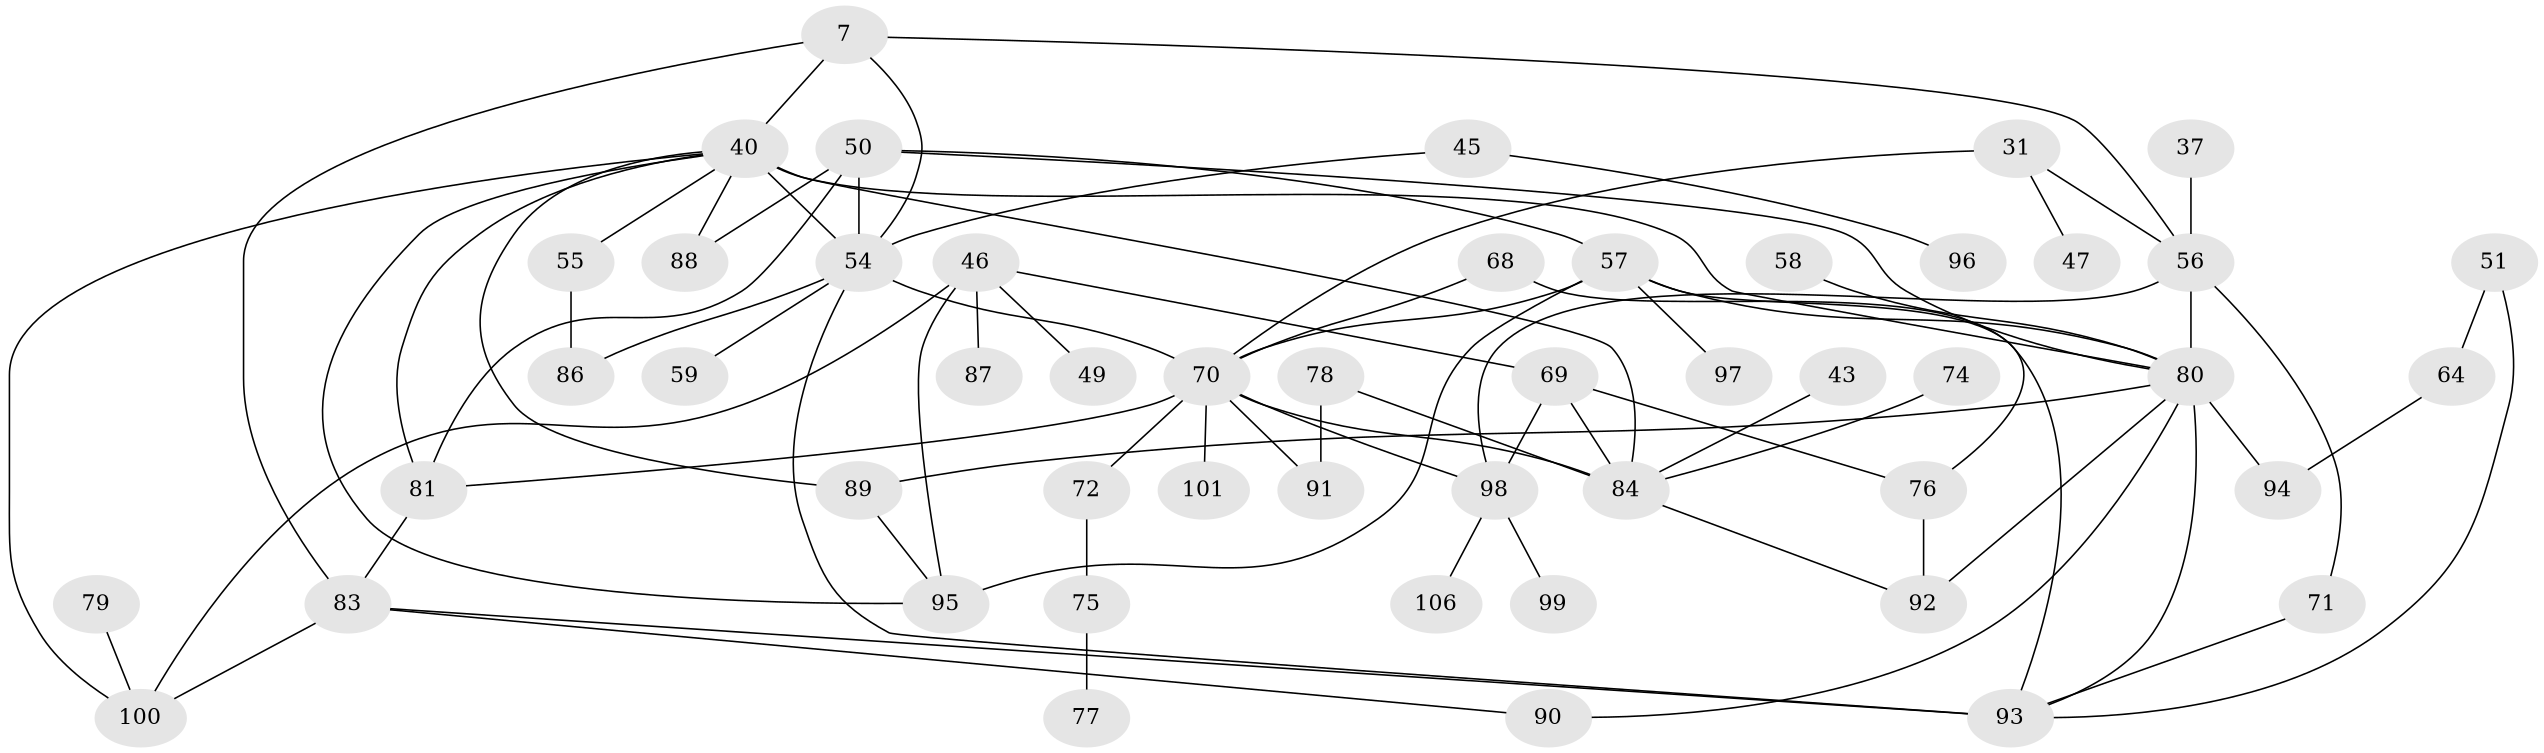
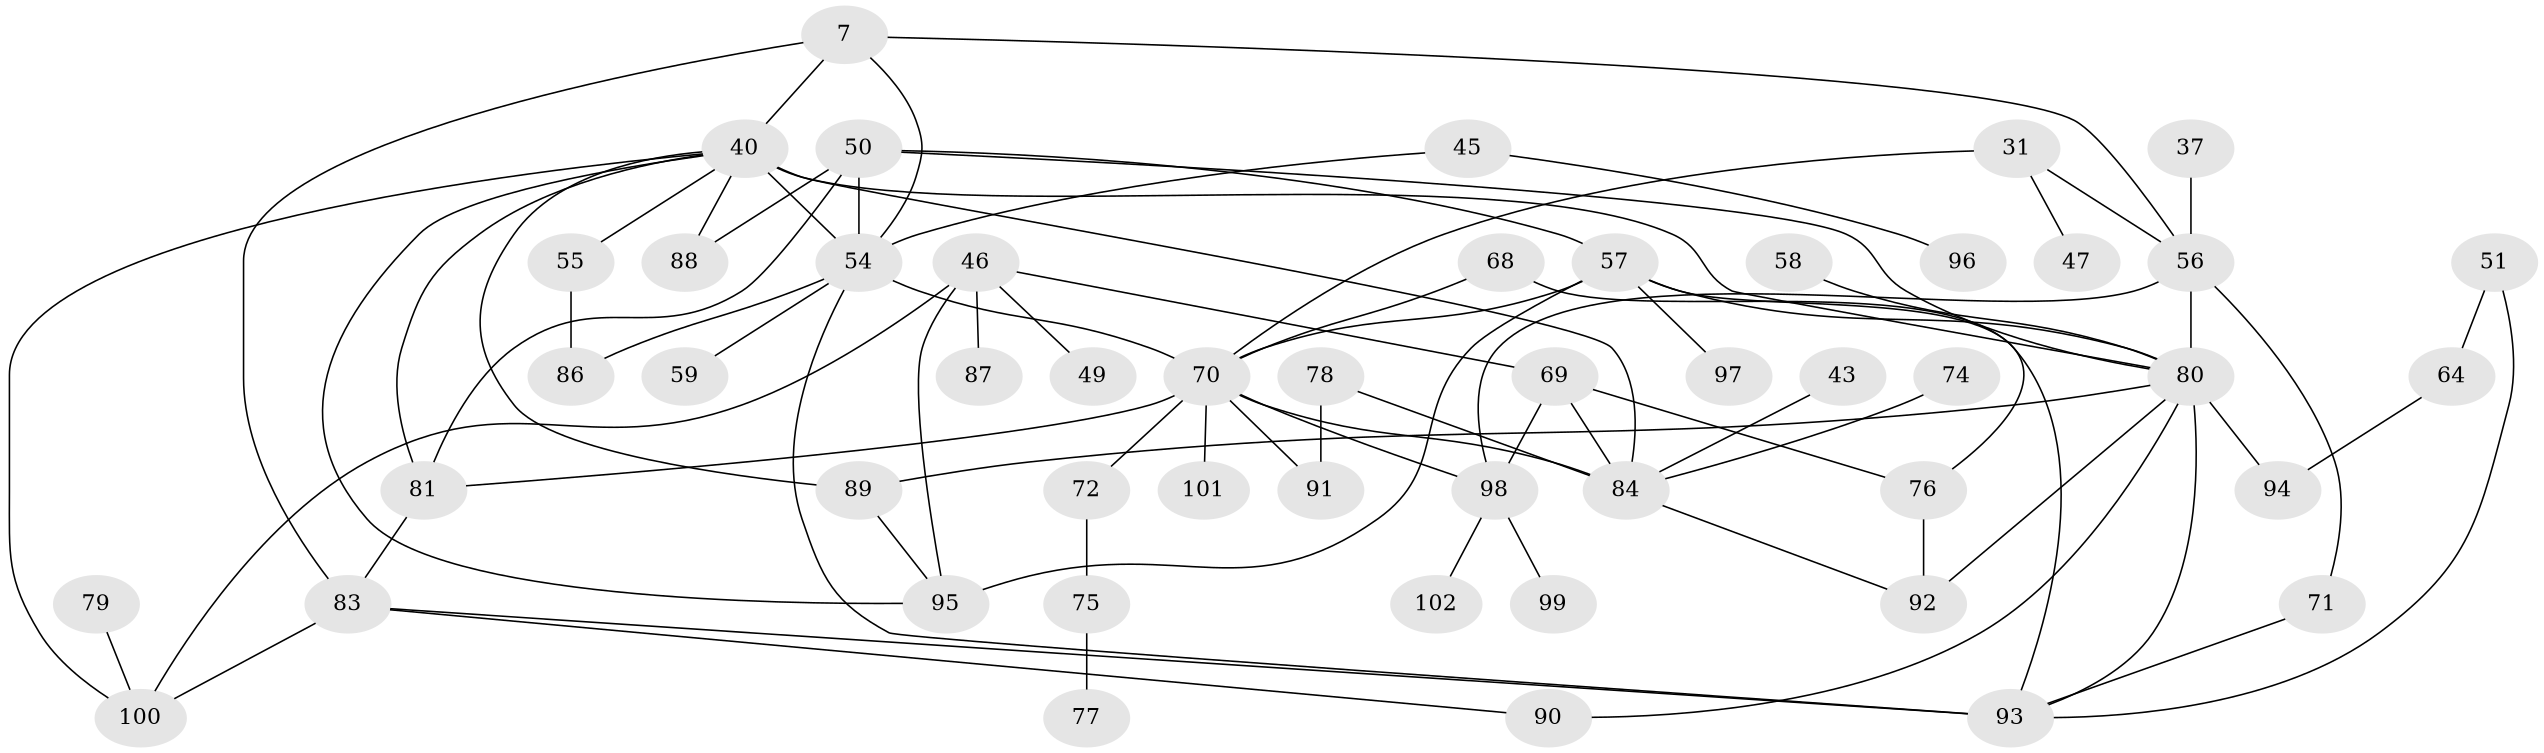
(1436, 604) -> (1436, 604)
